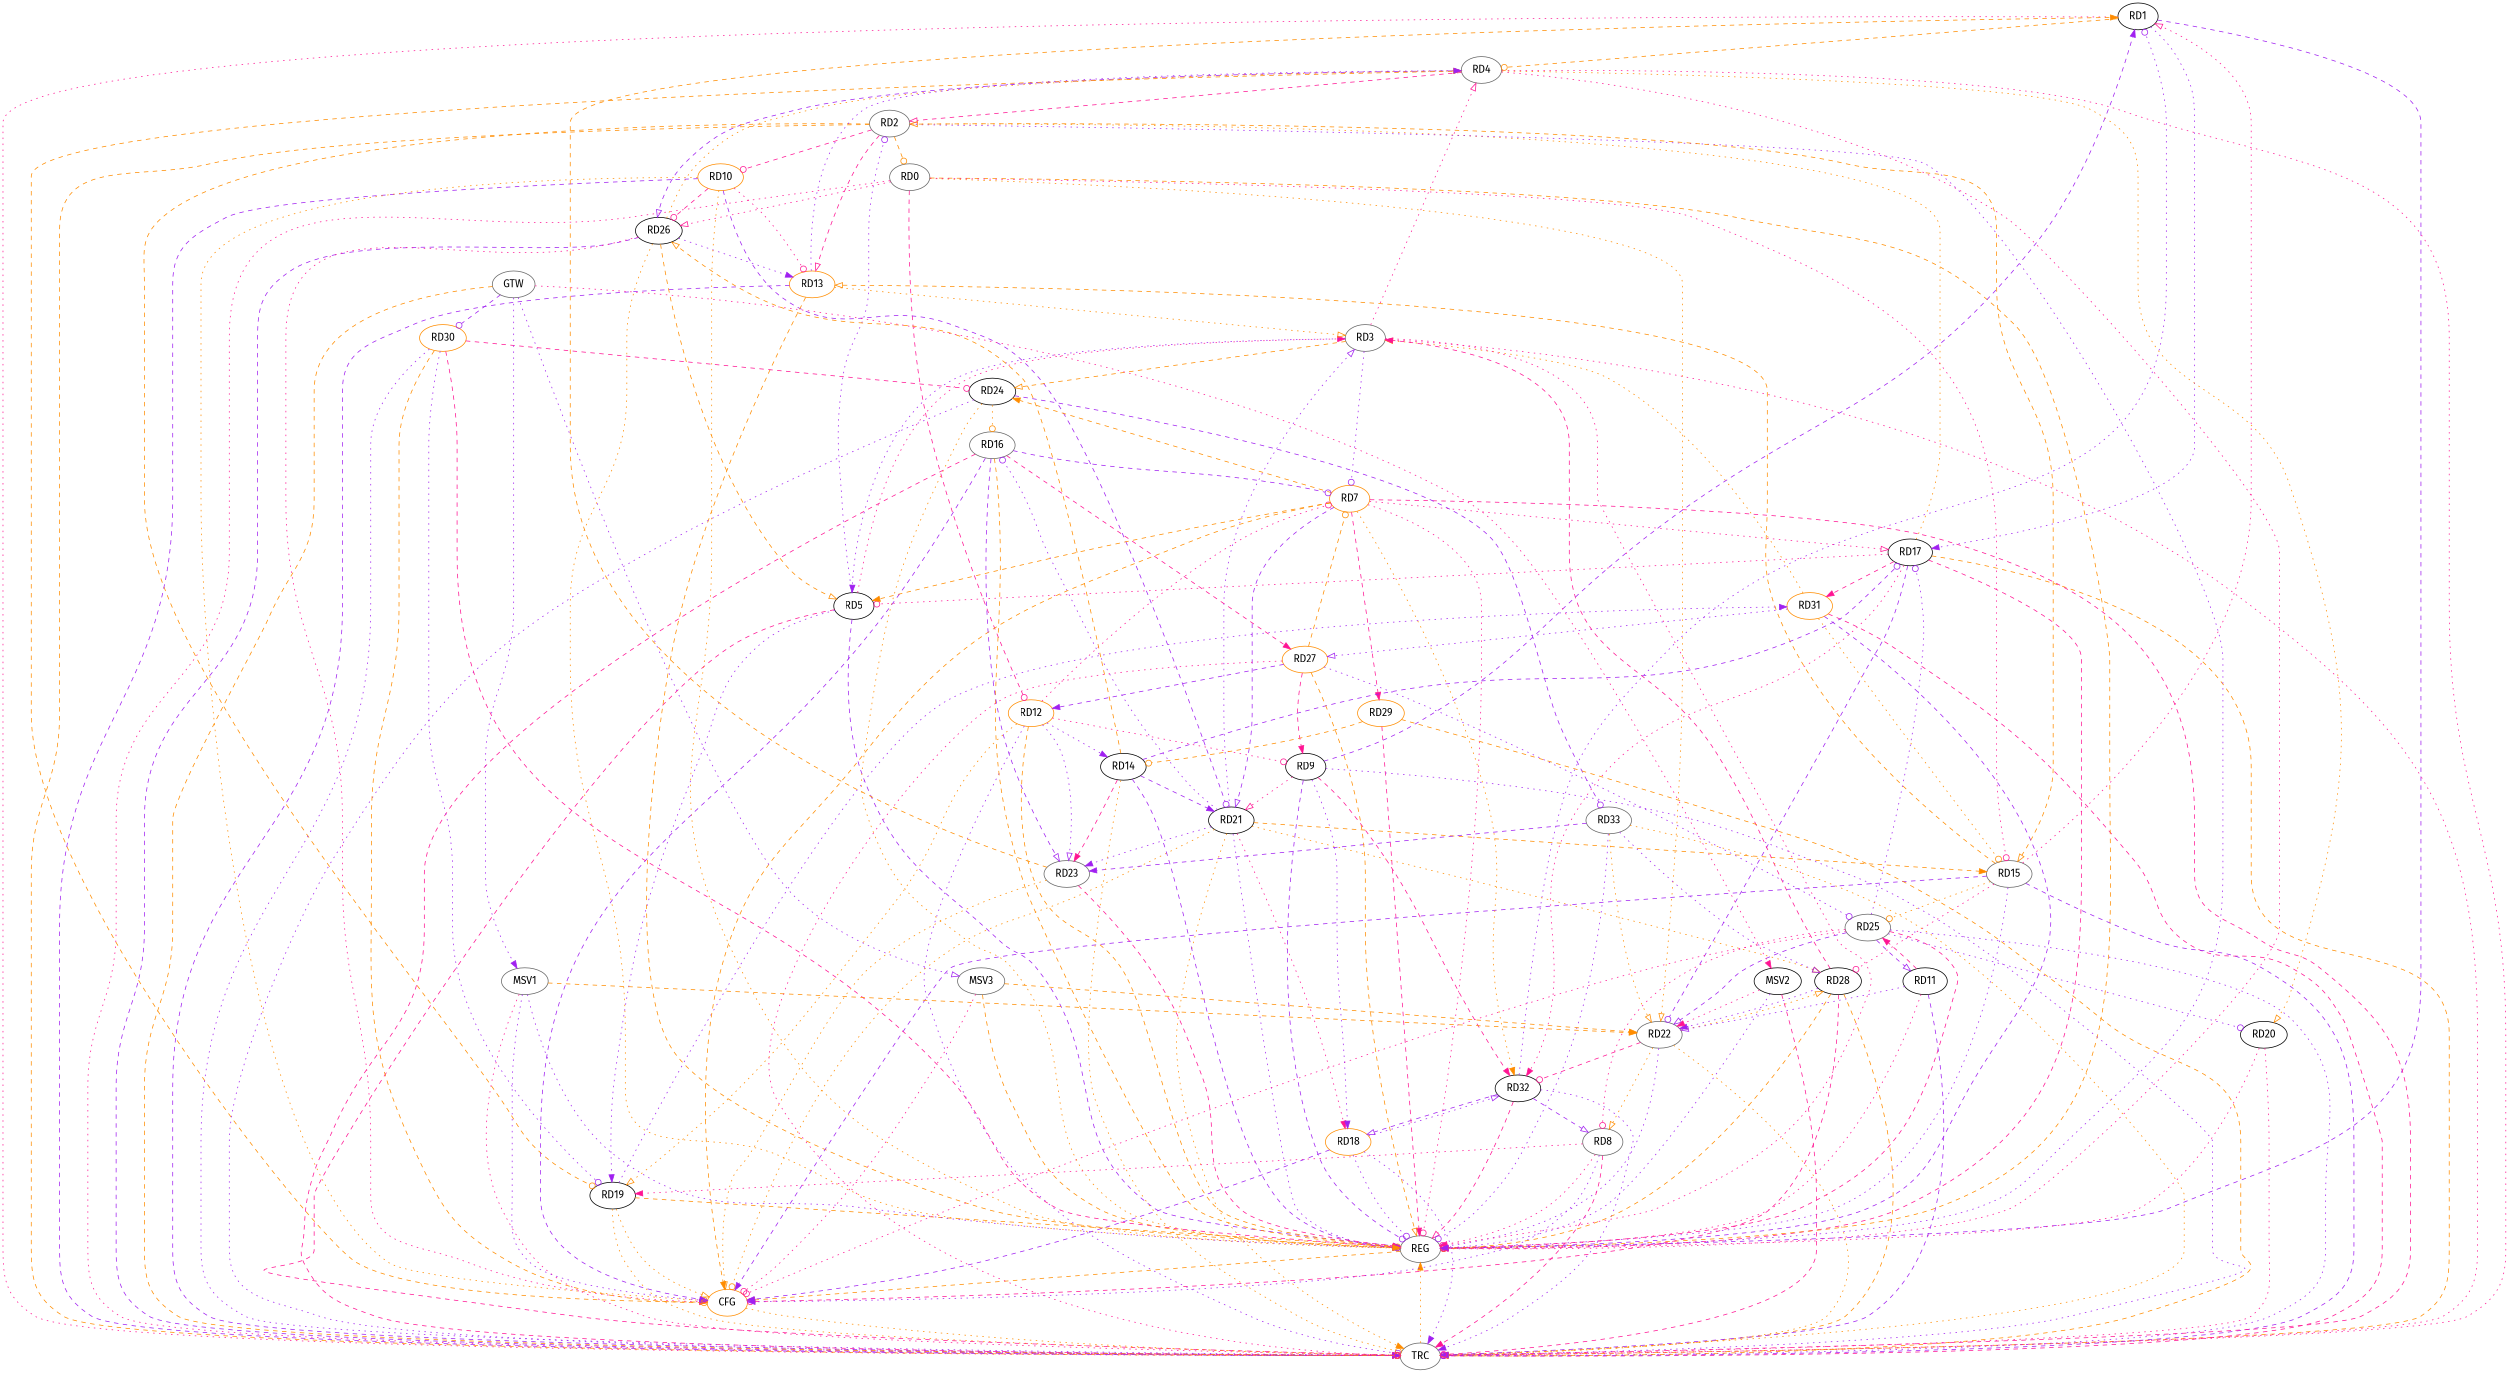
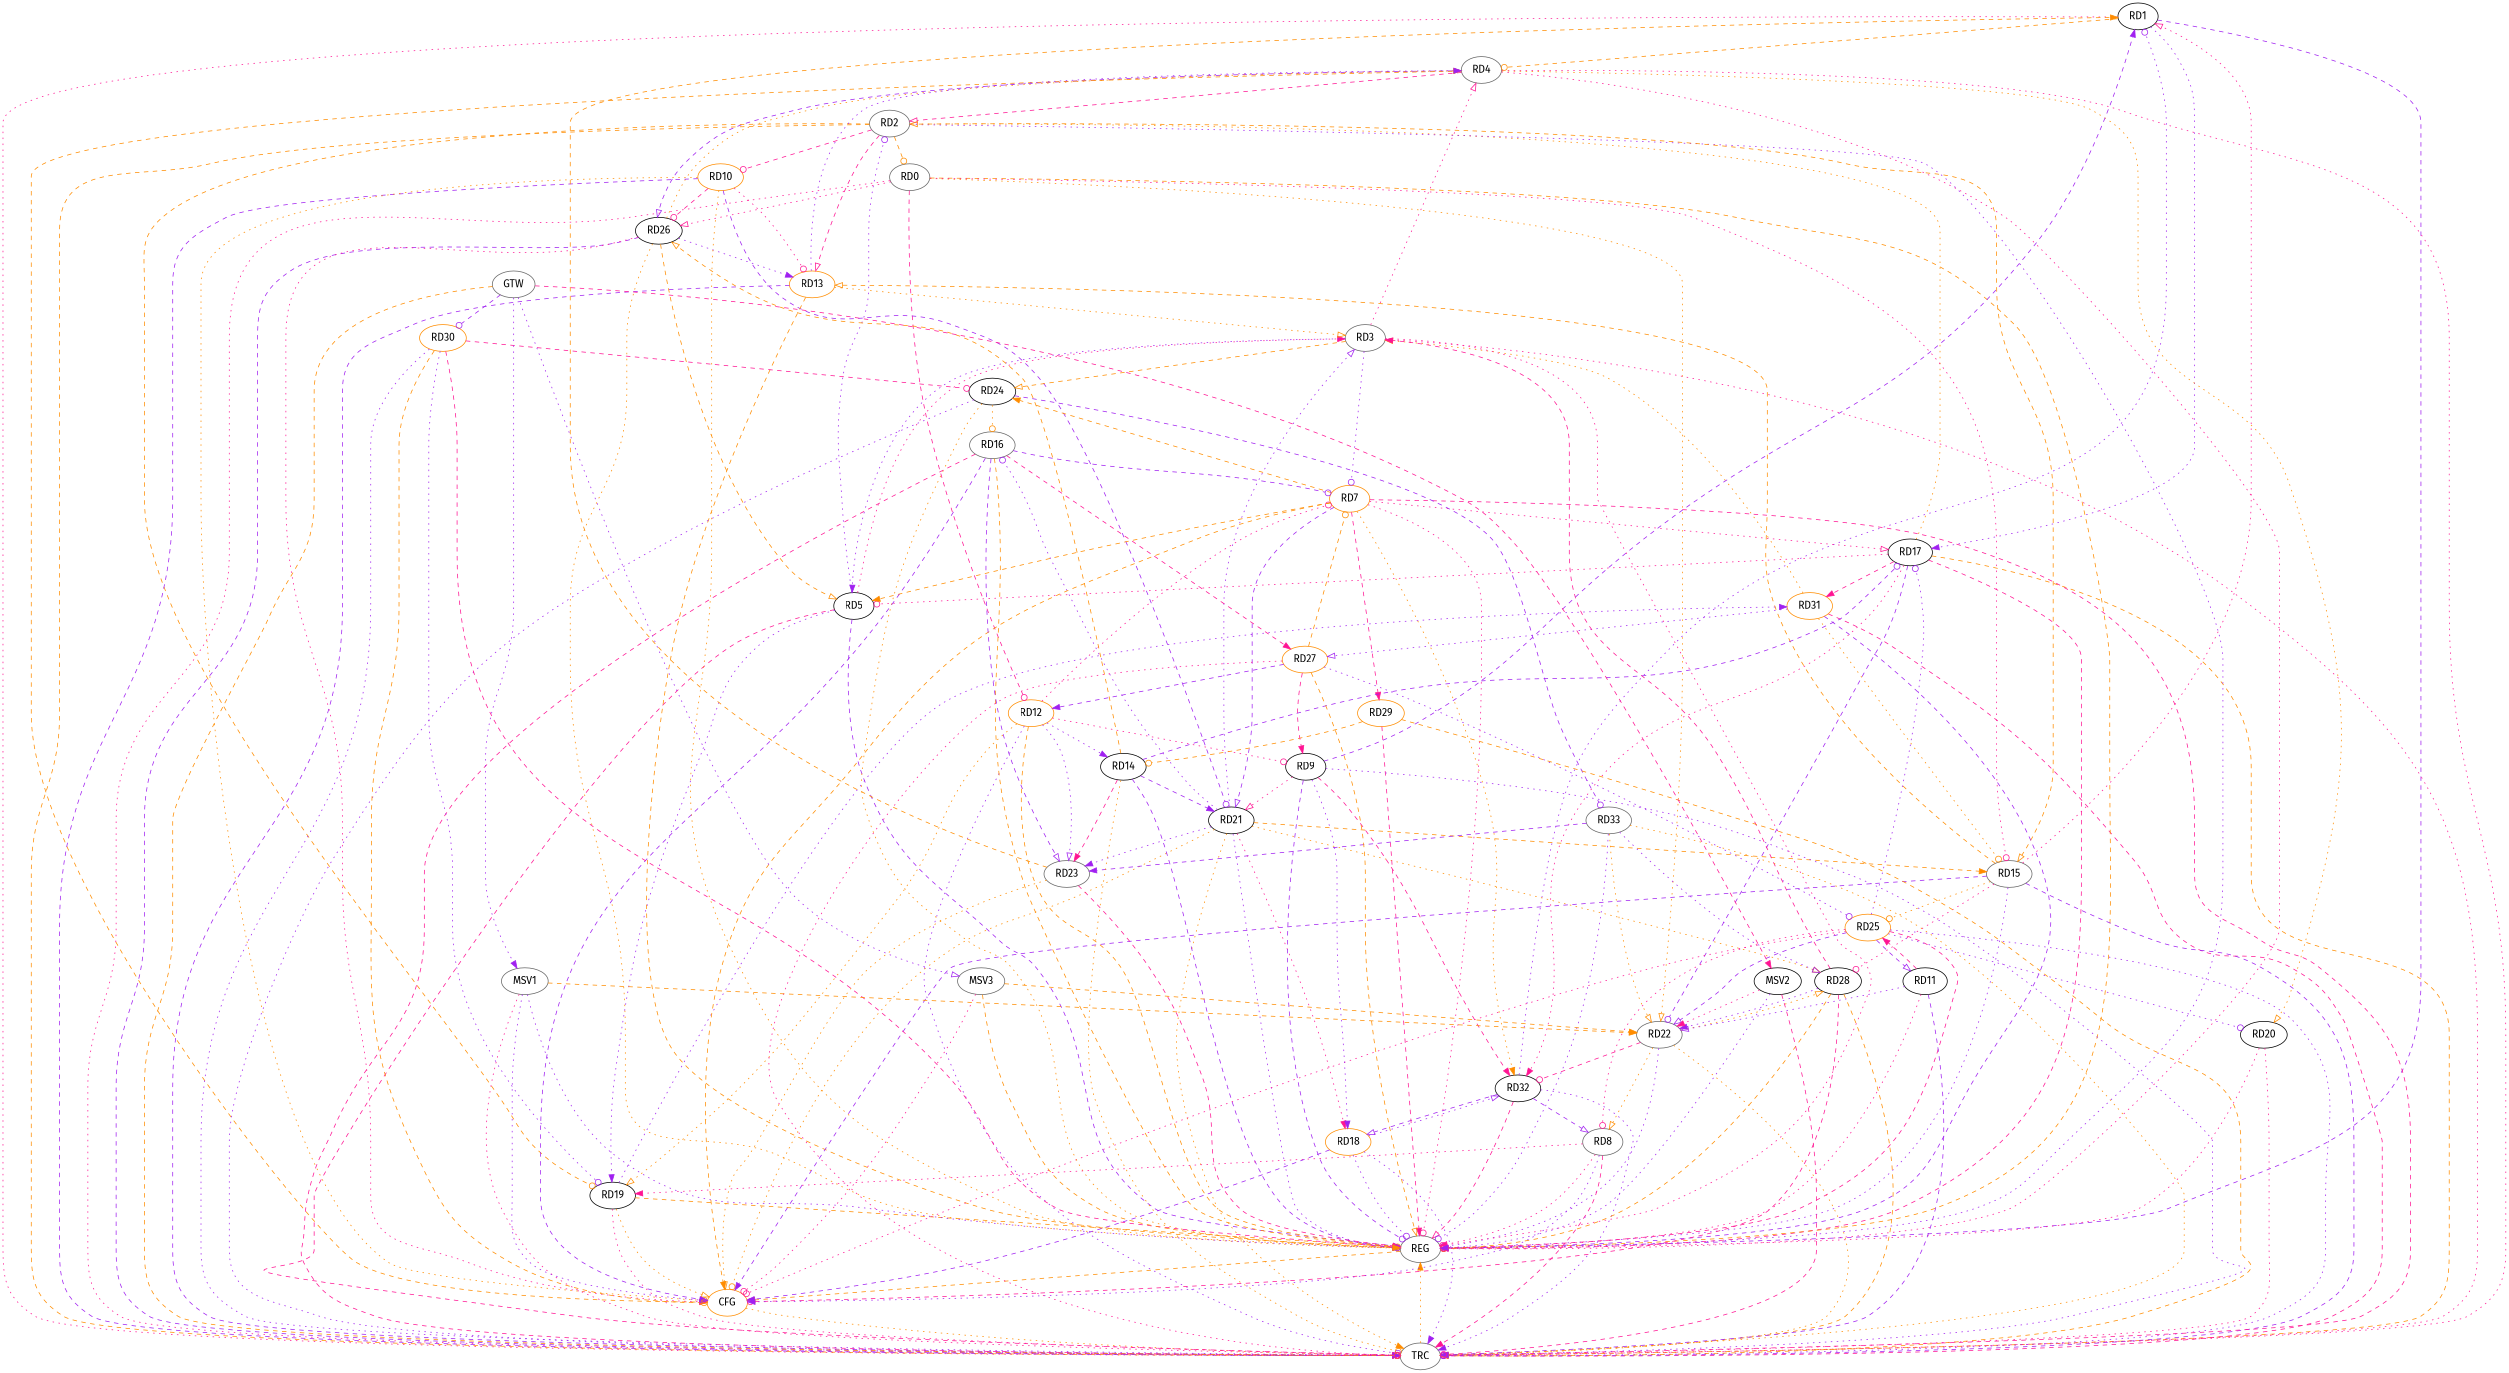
(1279, 420) -> (1279, 420)
(1868, 928) -> (1868, 928)
(761, 1326) -> (761, 1326)
